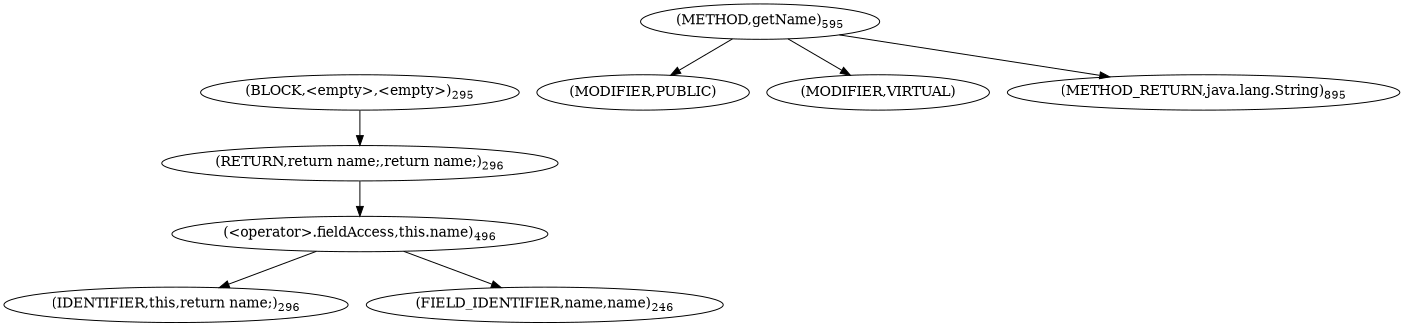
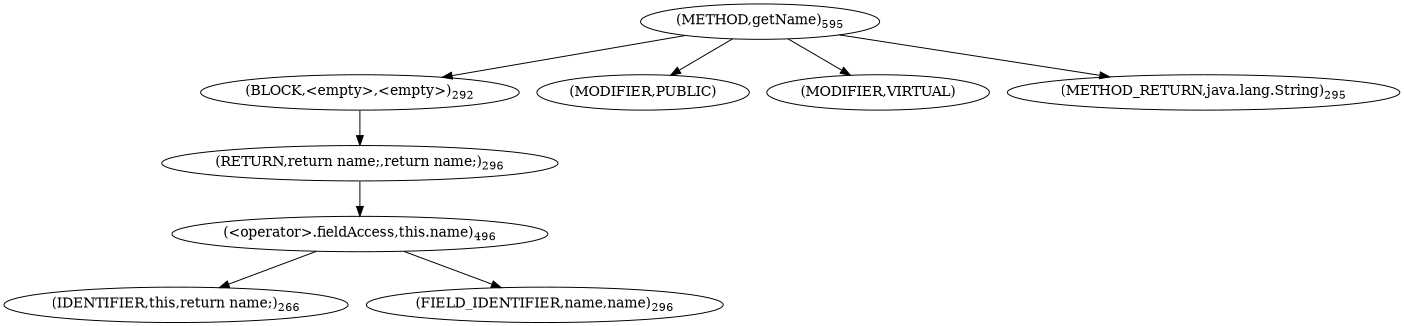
none -> (569, 56)
(463, 91) -> (463, 91)
(1335, 91) -> (1335, 91)
(289, 303) -> (289, 303)
(663, 303) -> (663, 303)
